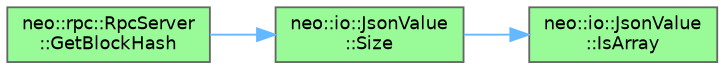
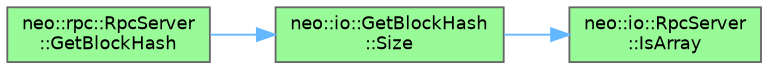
(370, 35) -> (390, 35)
(623, 35) -> (665, 35)
